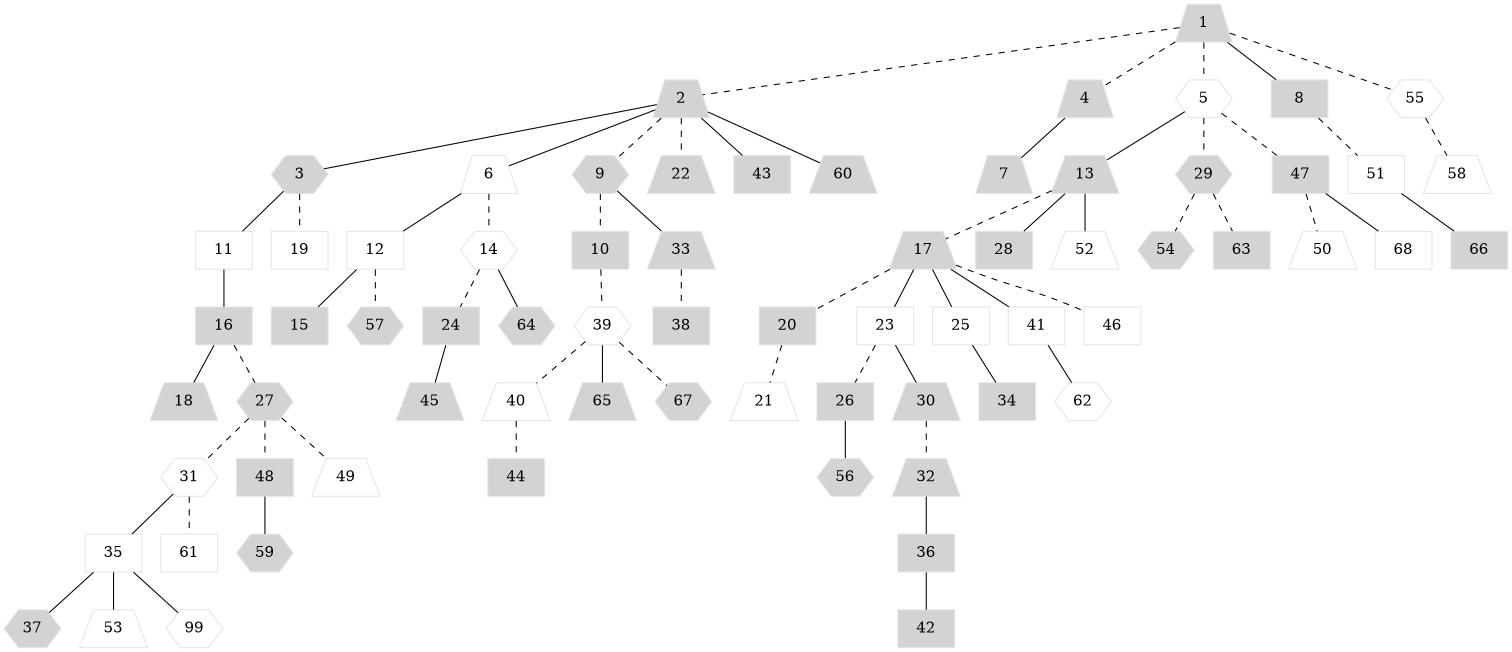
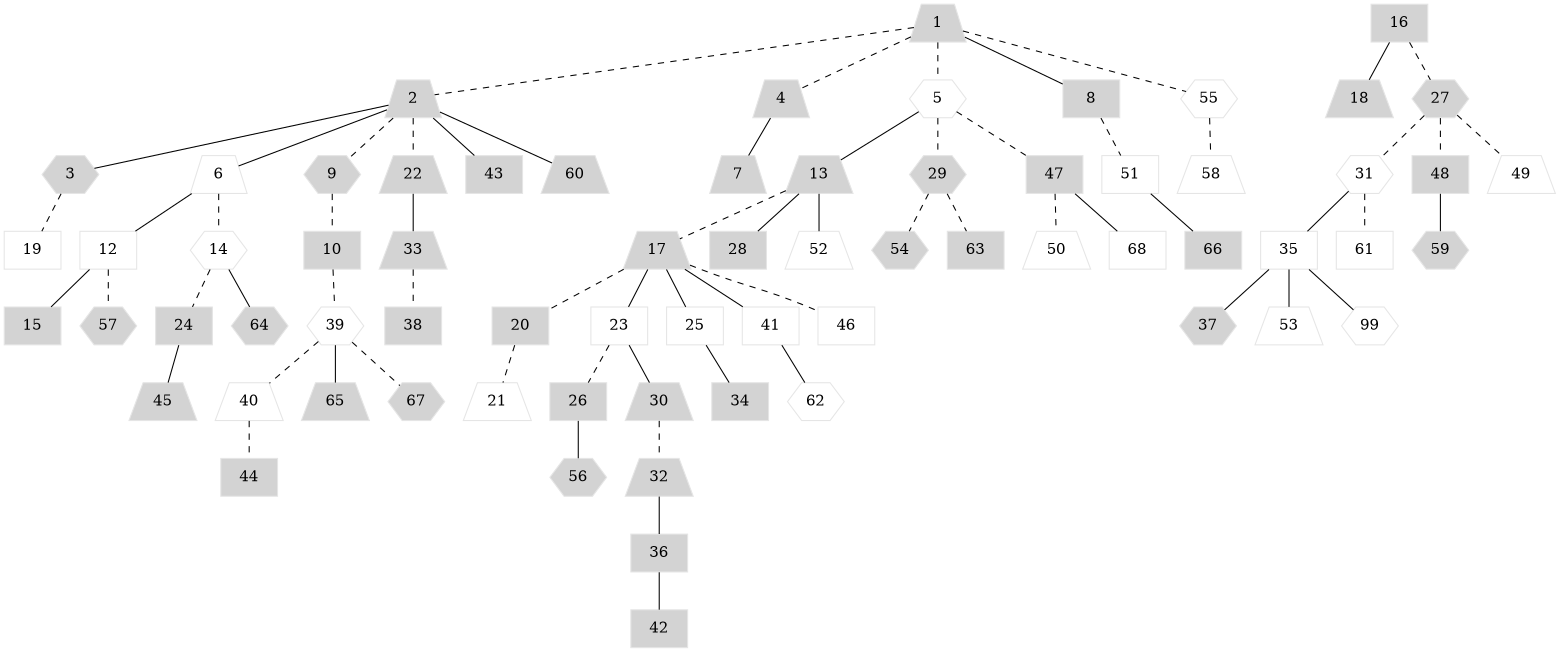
(639, 211) -> (413, 212)
(224, 250) -> none
